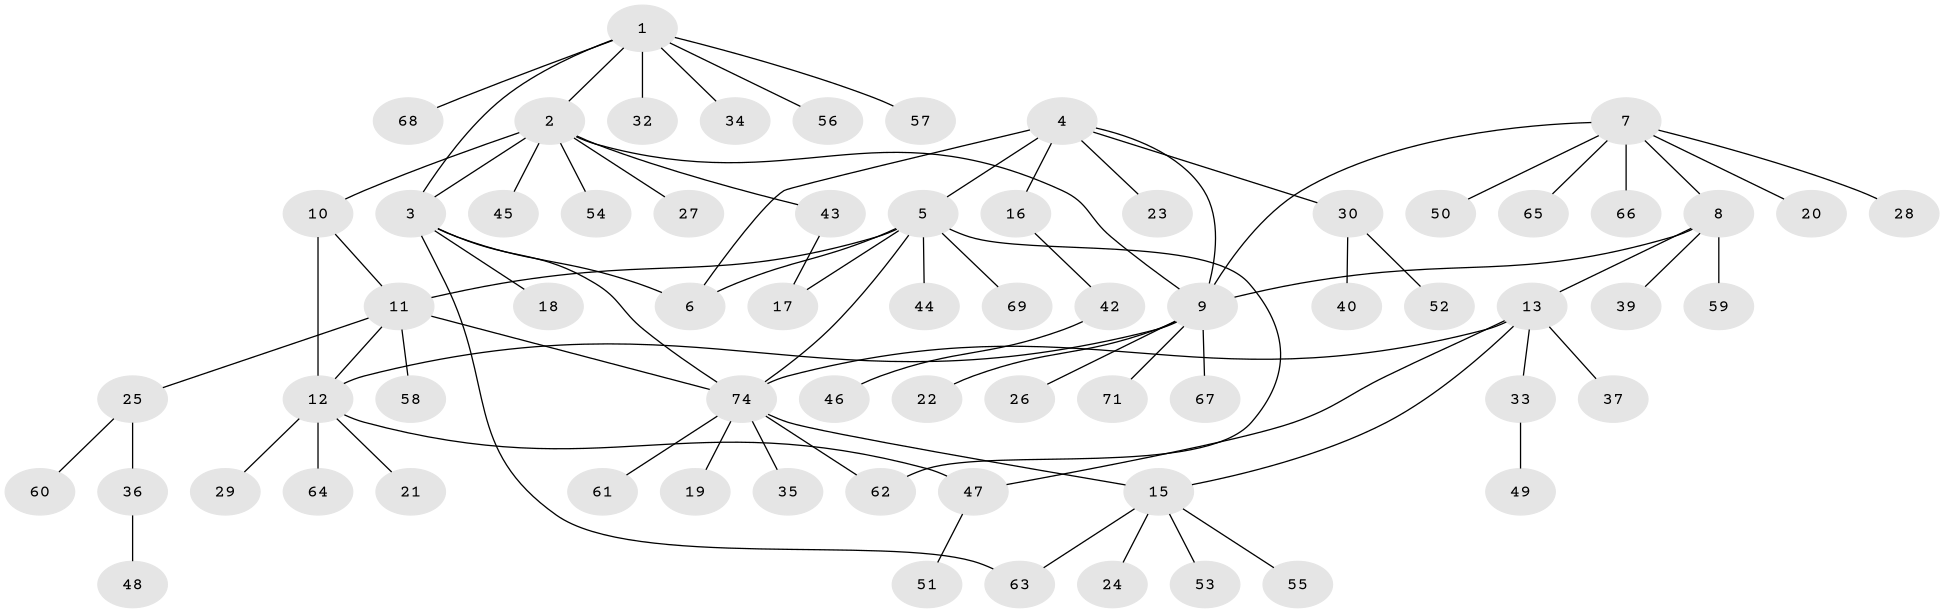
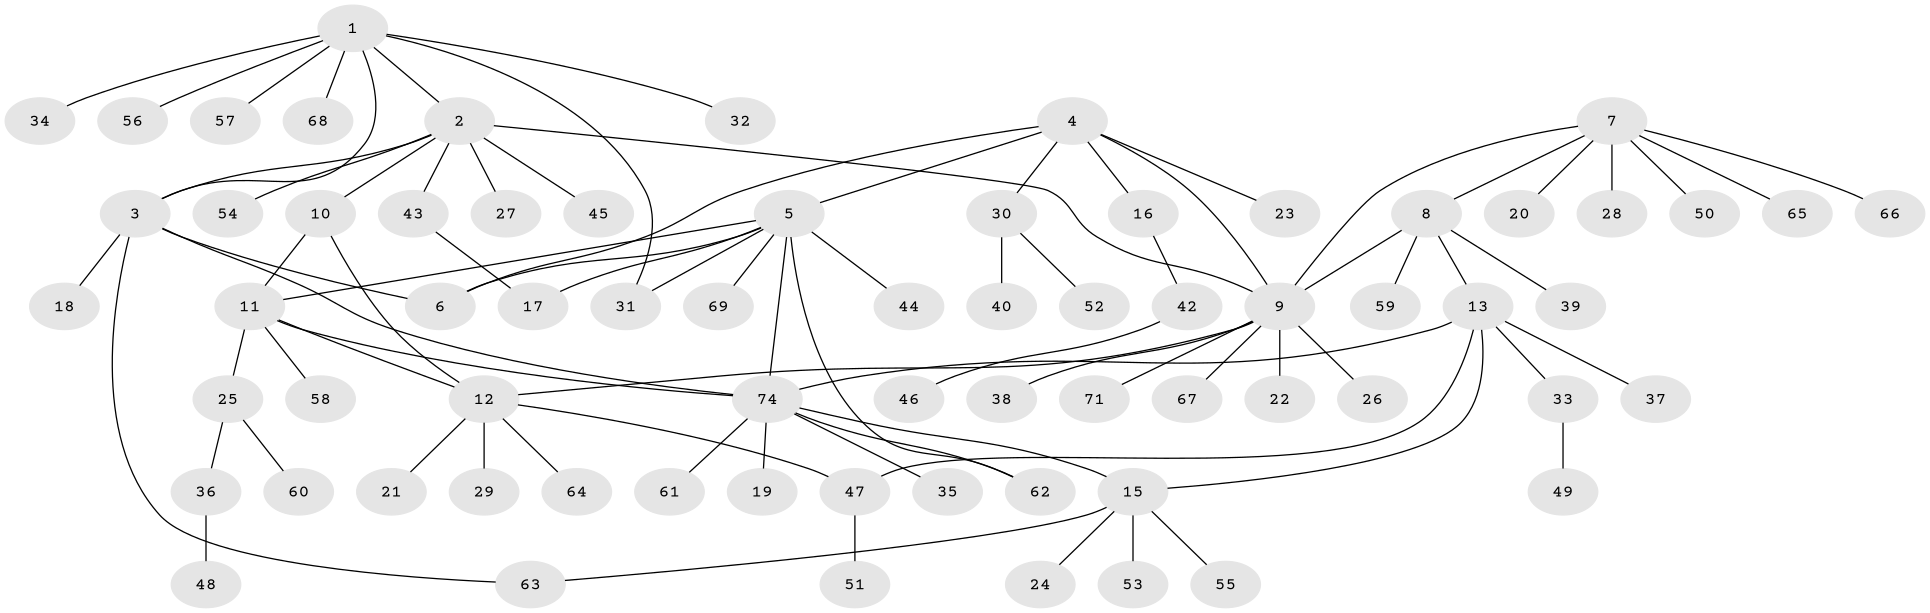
none -> (626, 306)
none -> (1002, 399)
